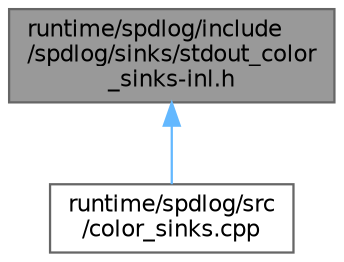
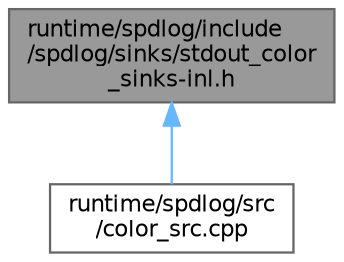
(172, 218) -> (172, 218)
